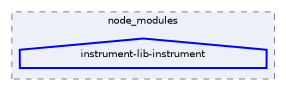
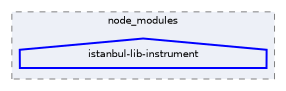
(143, 55) -> (143, 55)
